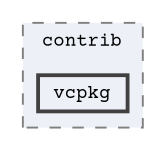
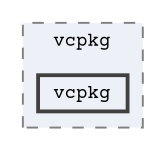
(83, 41) -> (83, 41)
